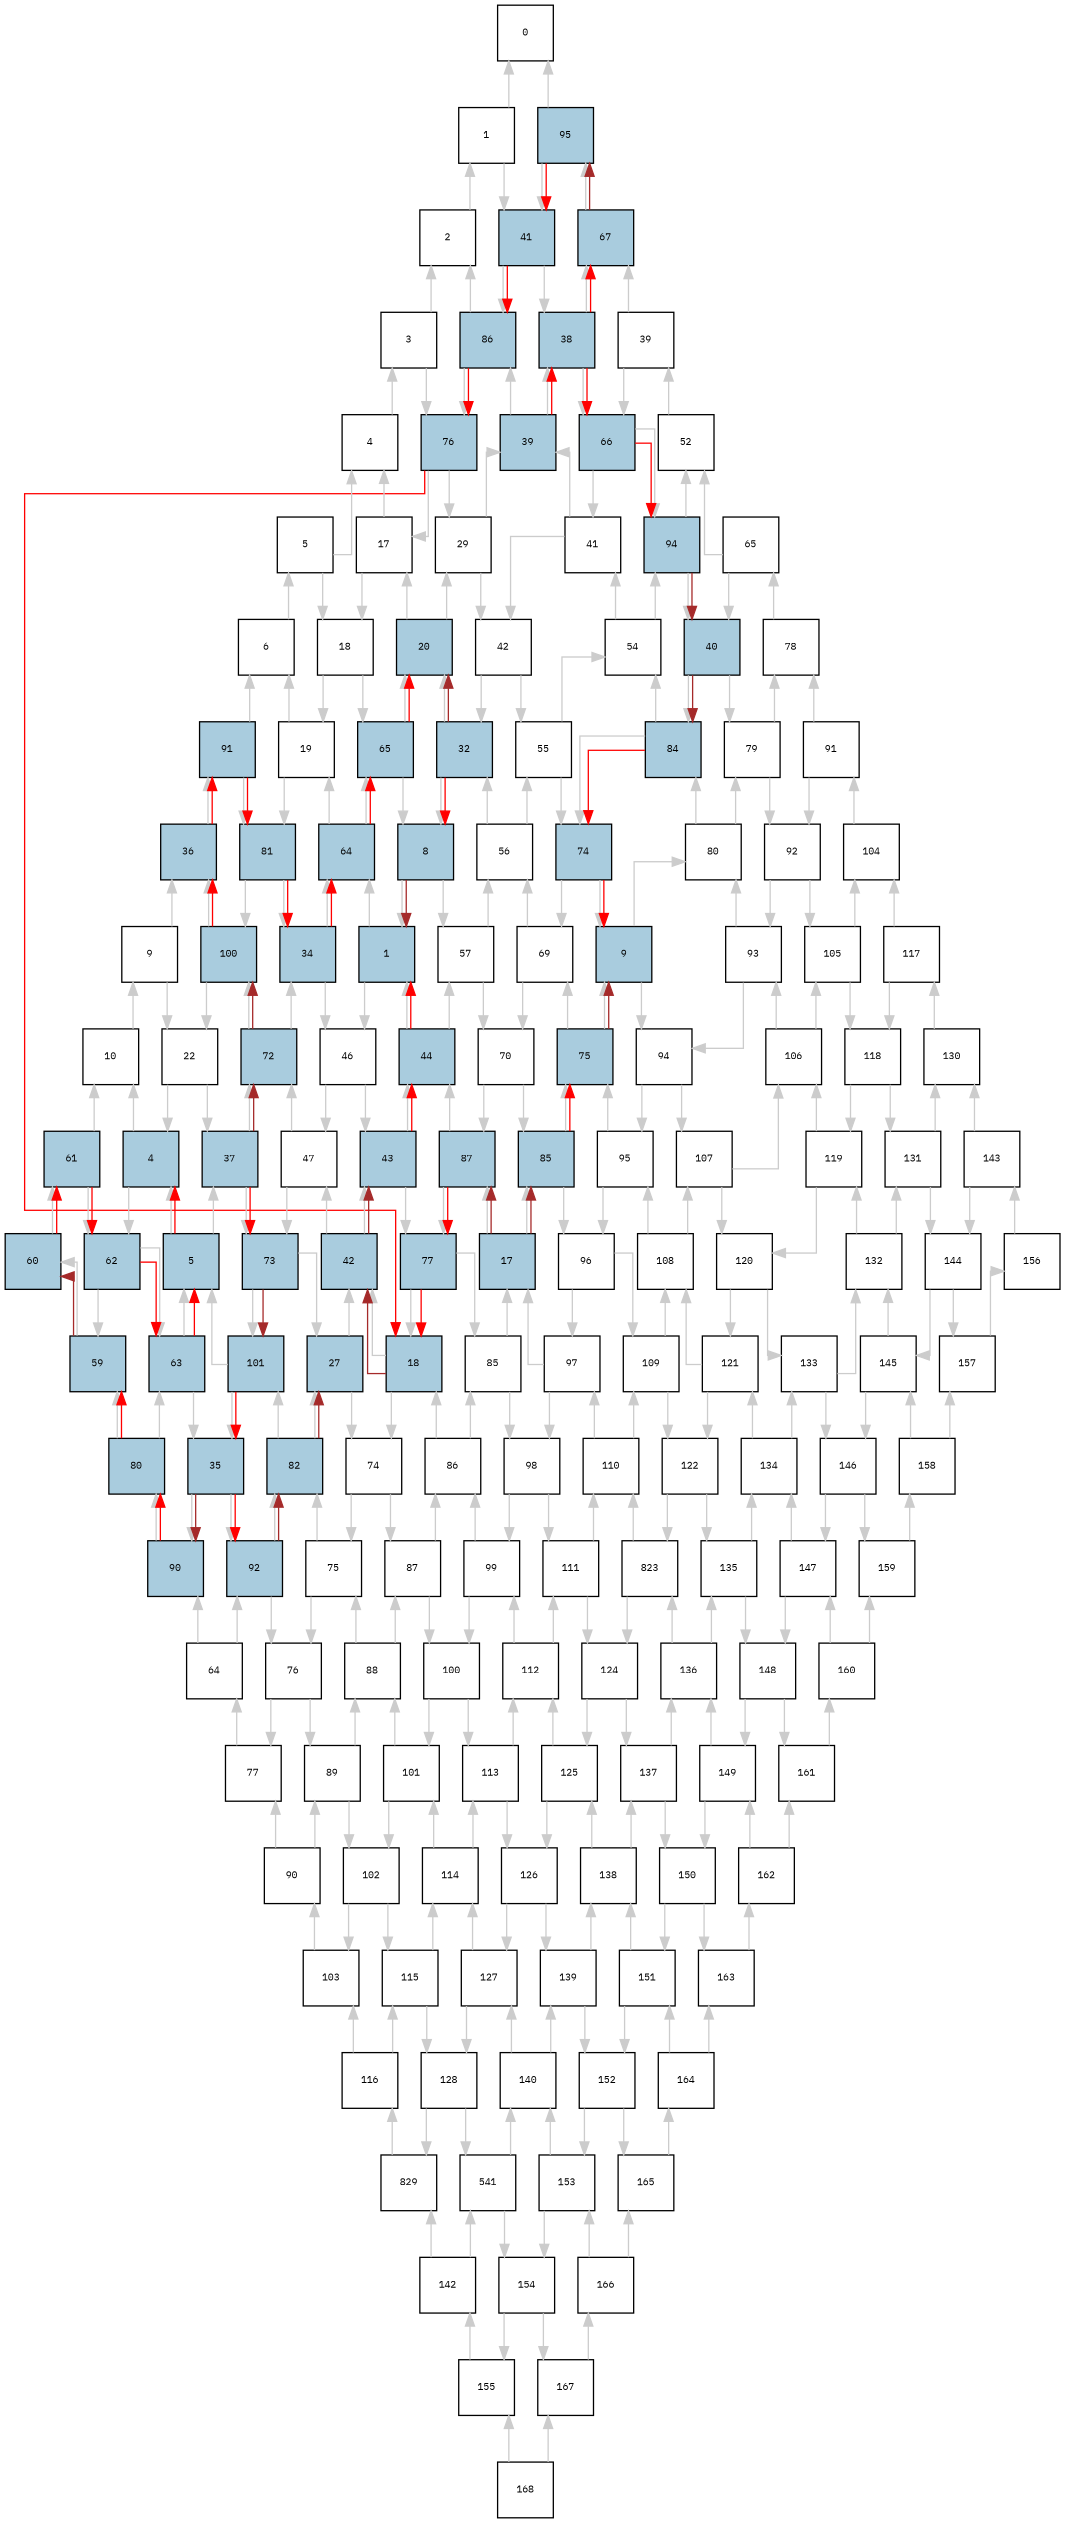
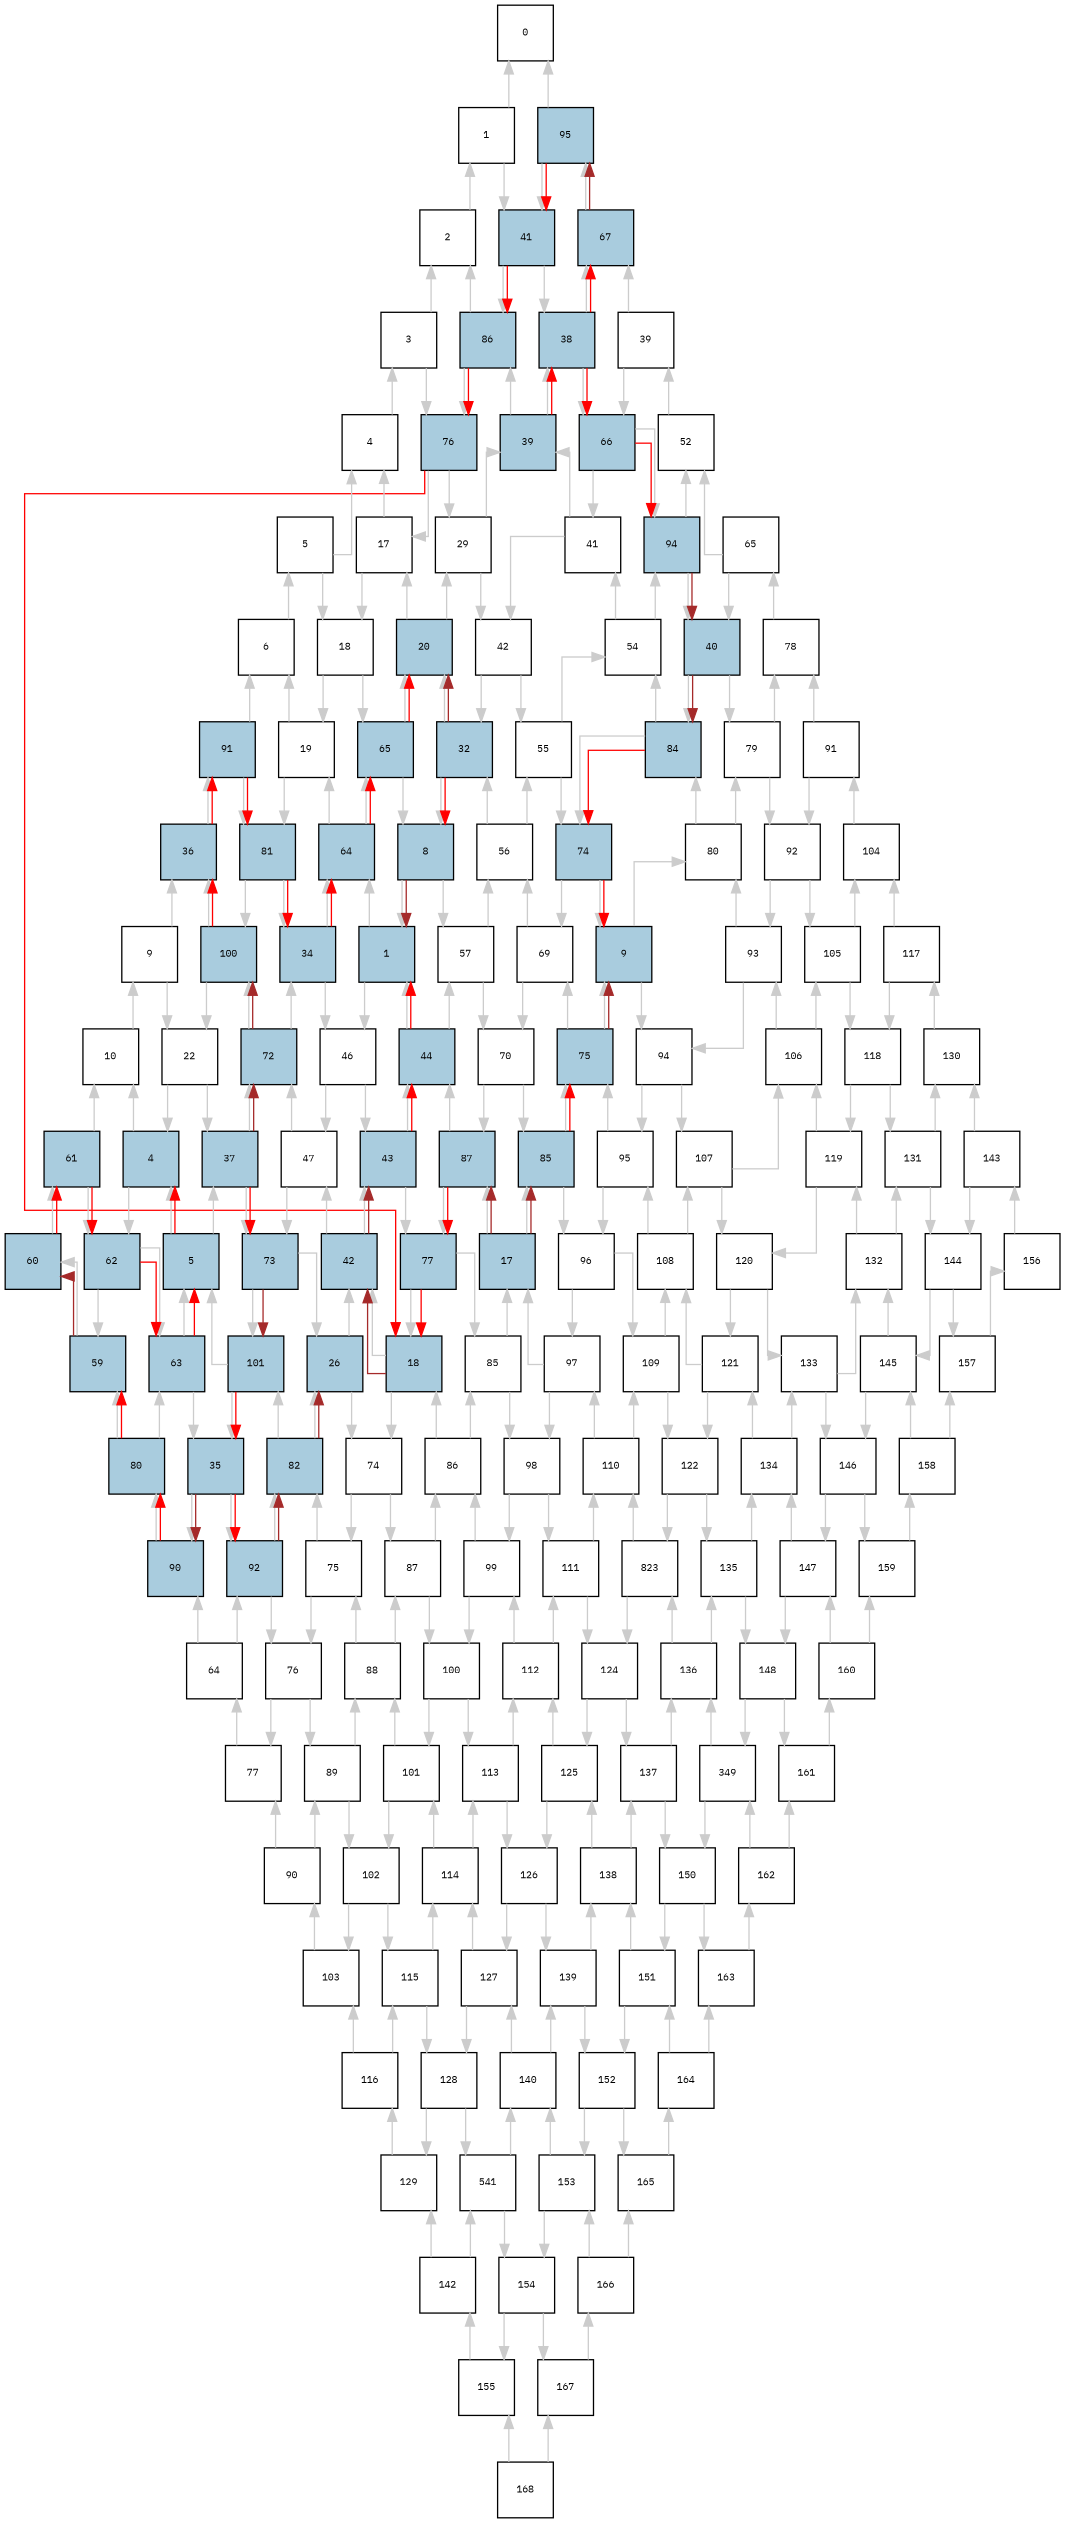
(335, 1364) -> (335, 1364)
(728, 1773) -> (728, 1773)
(409, 2183) -> (409, 2183)
